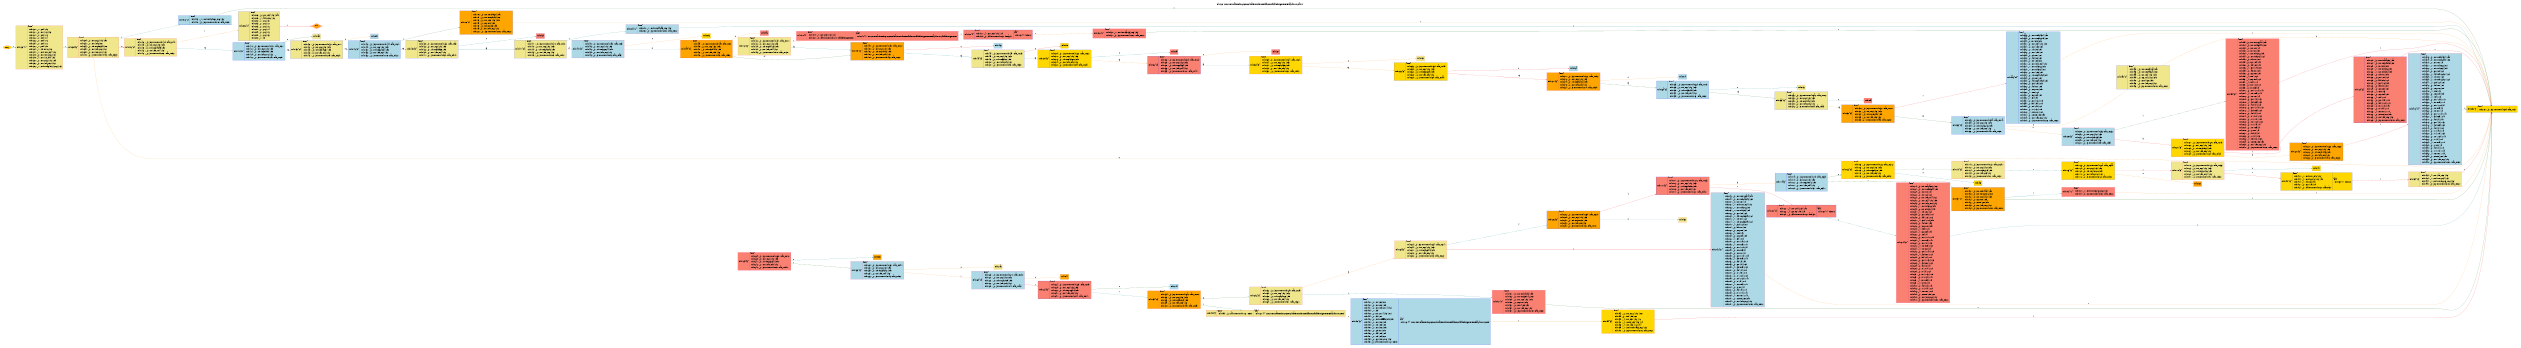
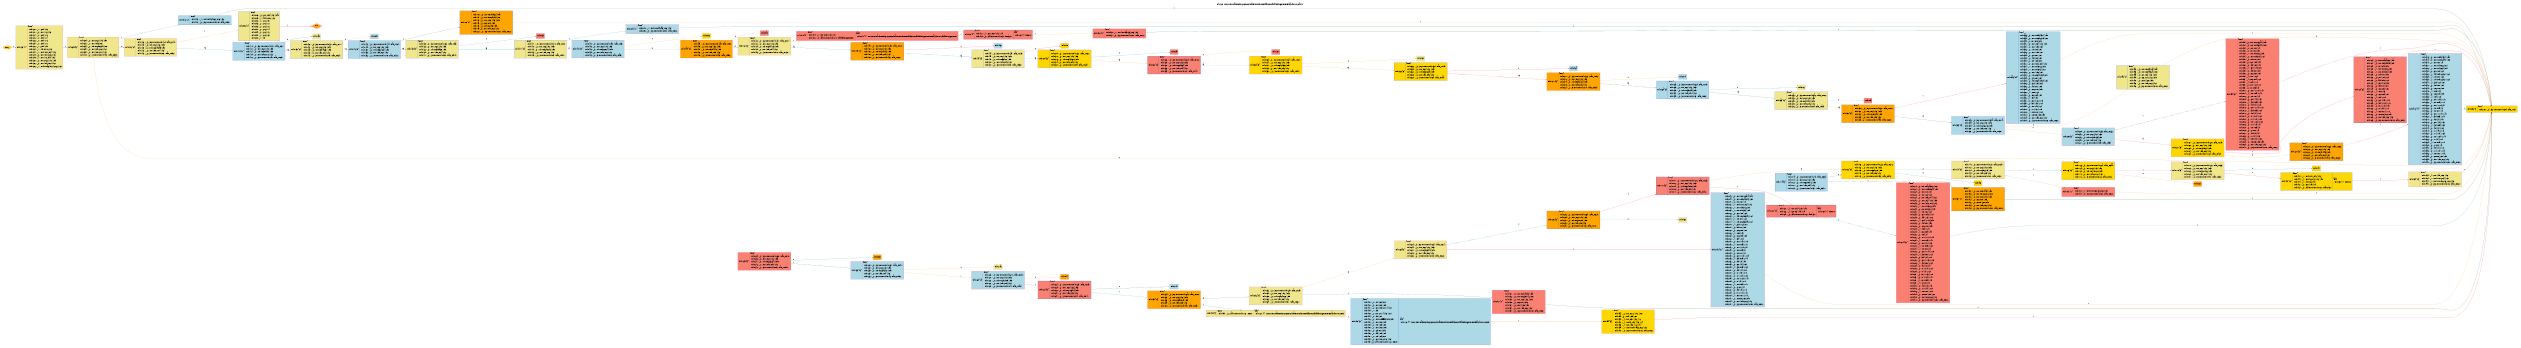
(791, 60) -> (735, 48)
(1742, 184) -> (1775, 172)
(2033, 196) -> (2034, 181)
